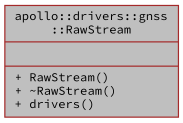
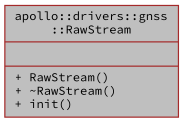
(55, 104) -> (44, 104)
